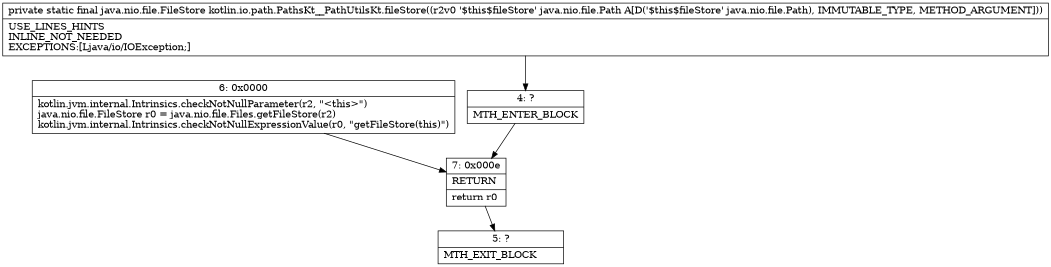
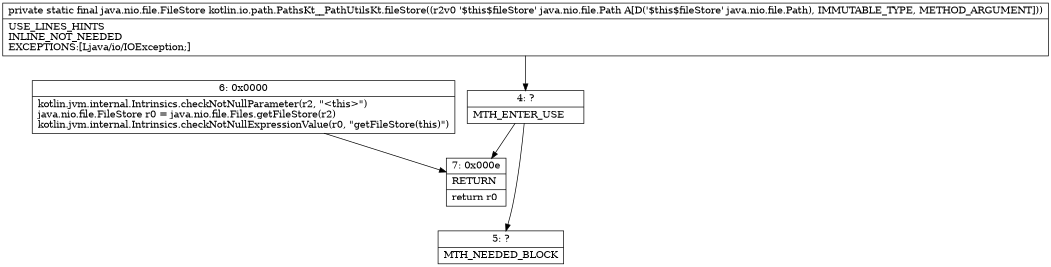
(526, 115) -> (519, 115)
(489, 215) -> (518, 174)
(490, 255) -> (501, 255)
